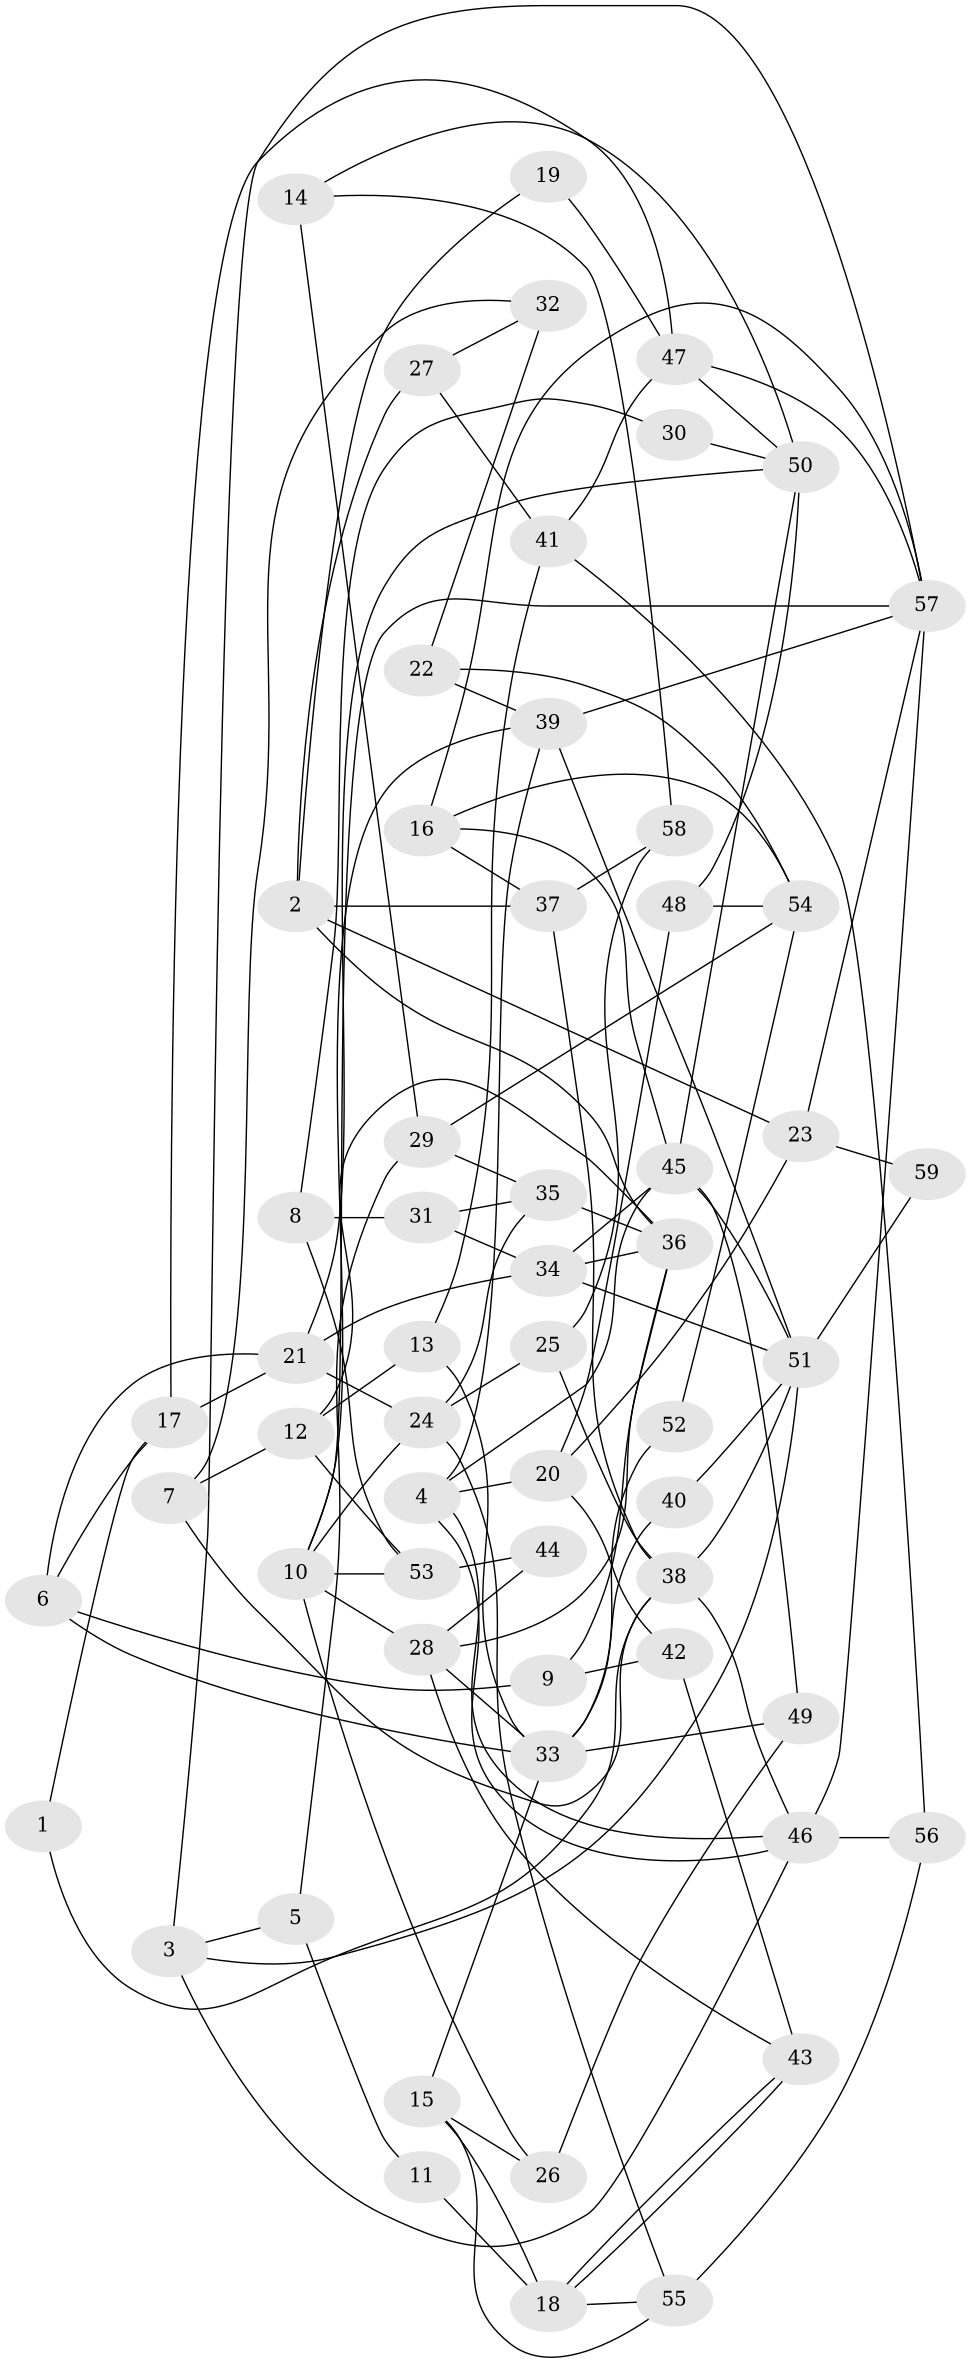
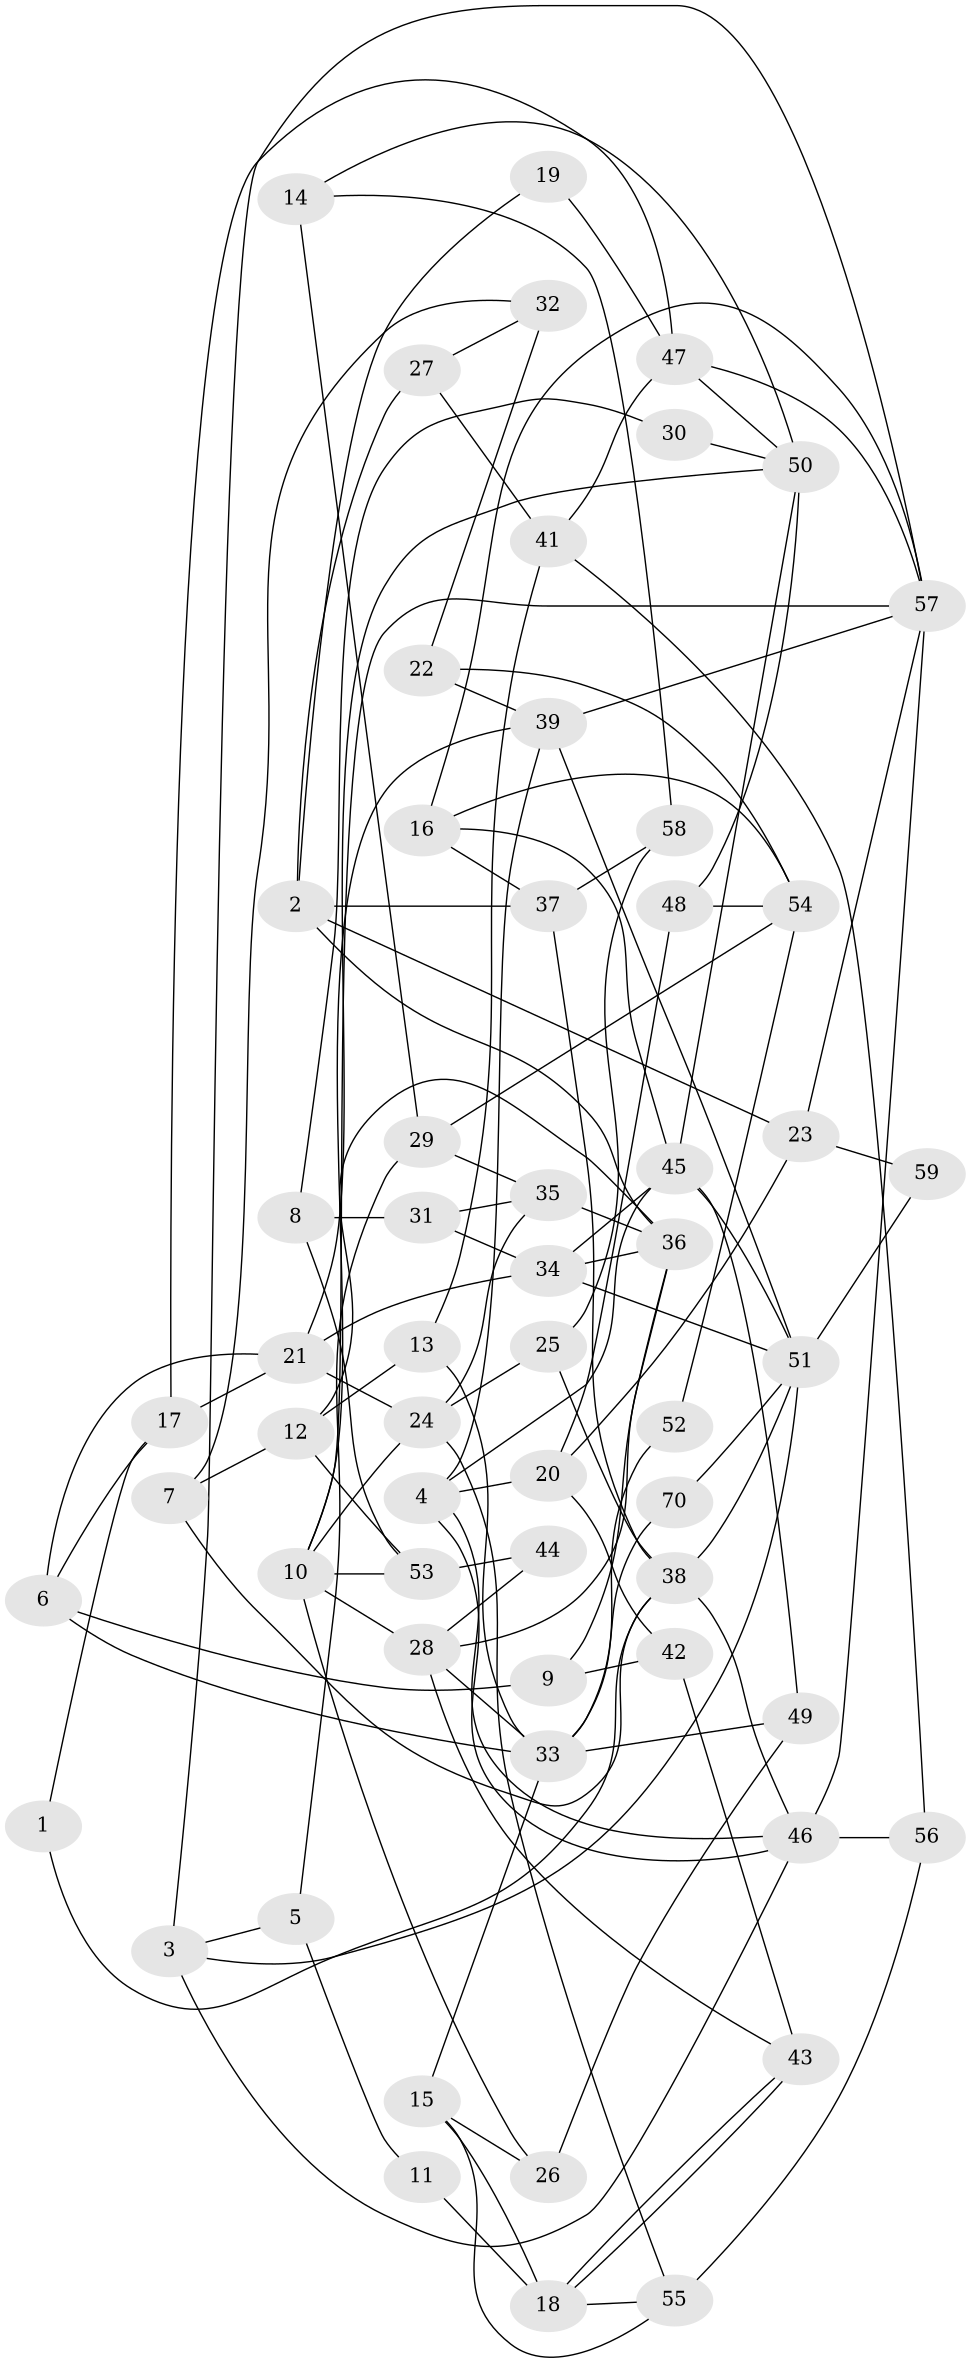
(675, 1502) -> (675, 1502)
